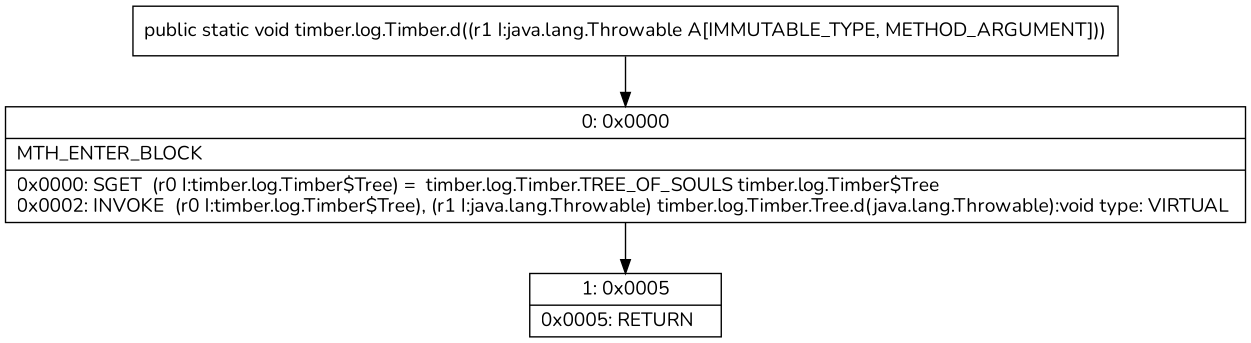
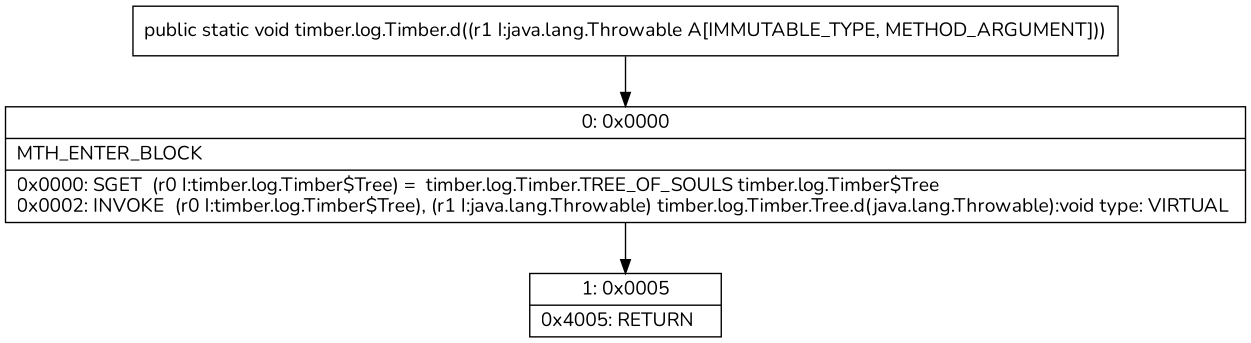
(626, 320) -> (626, 320)
